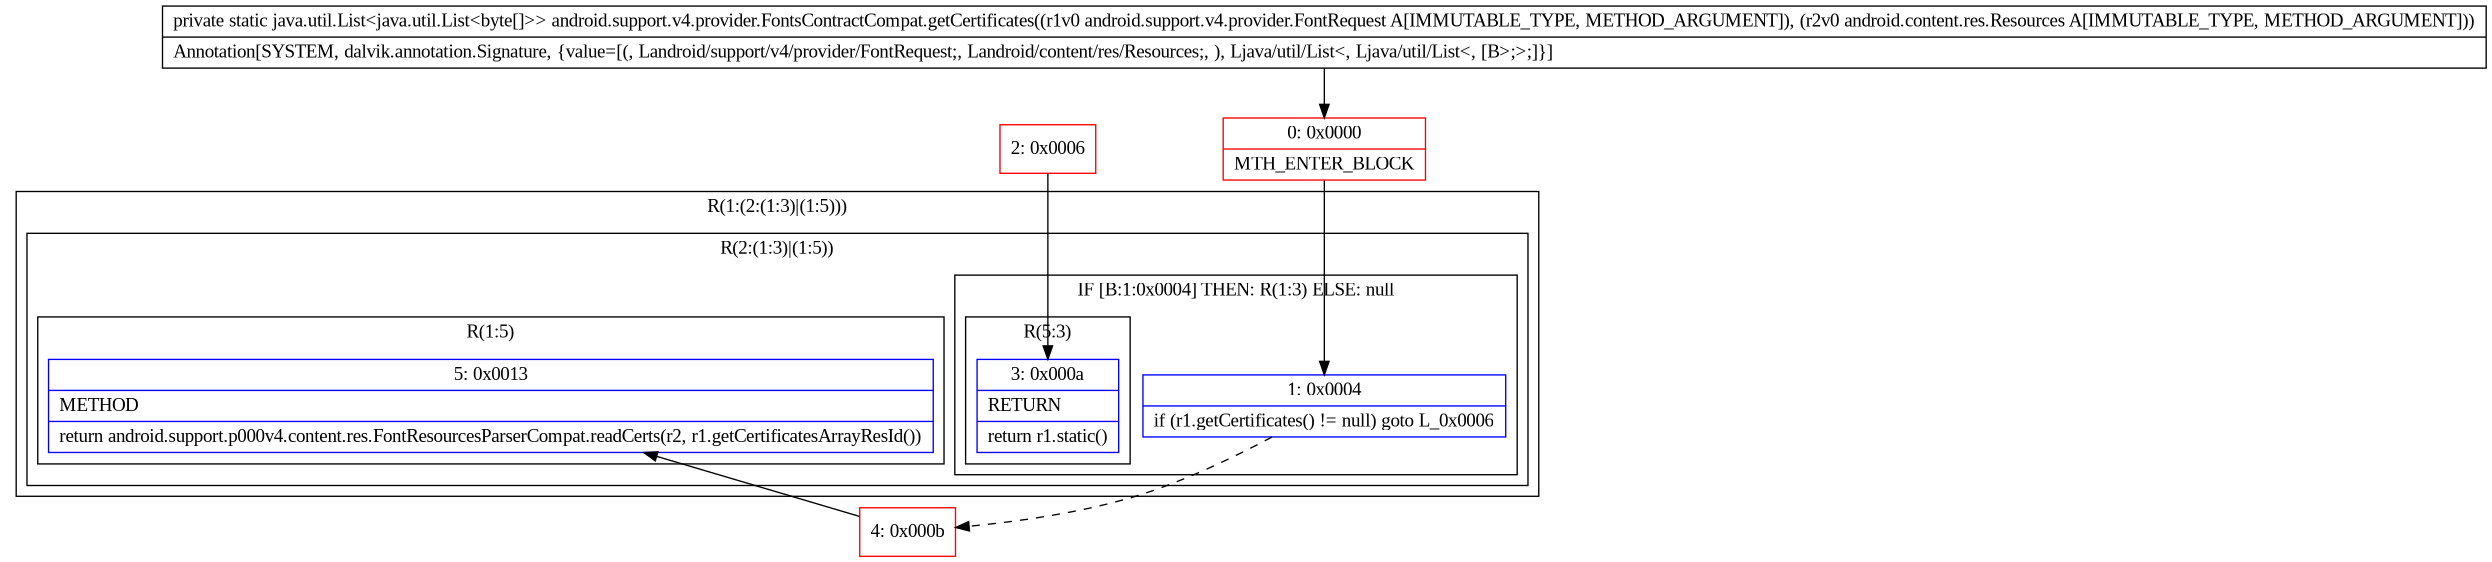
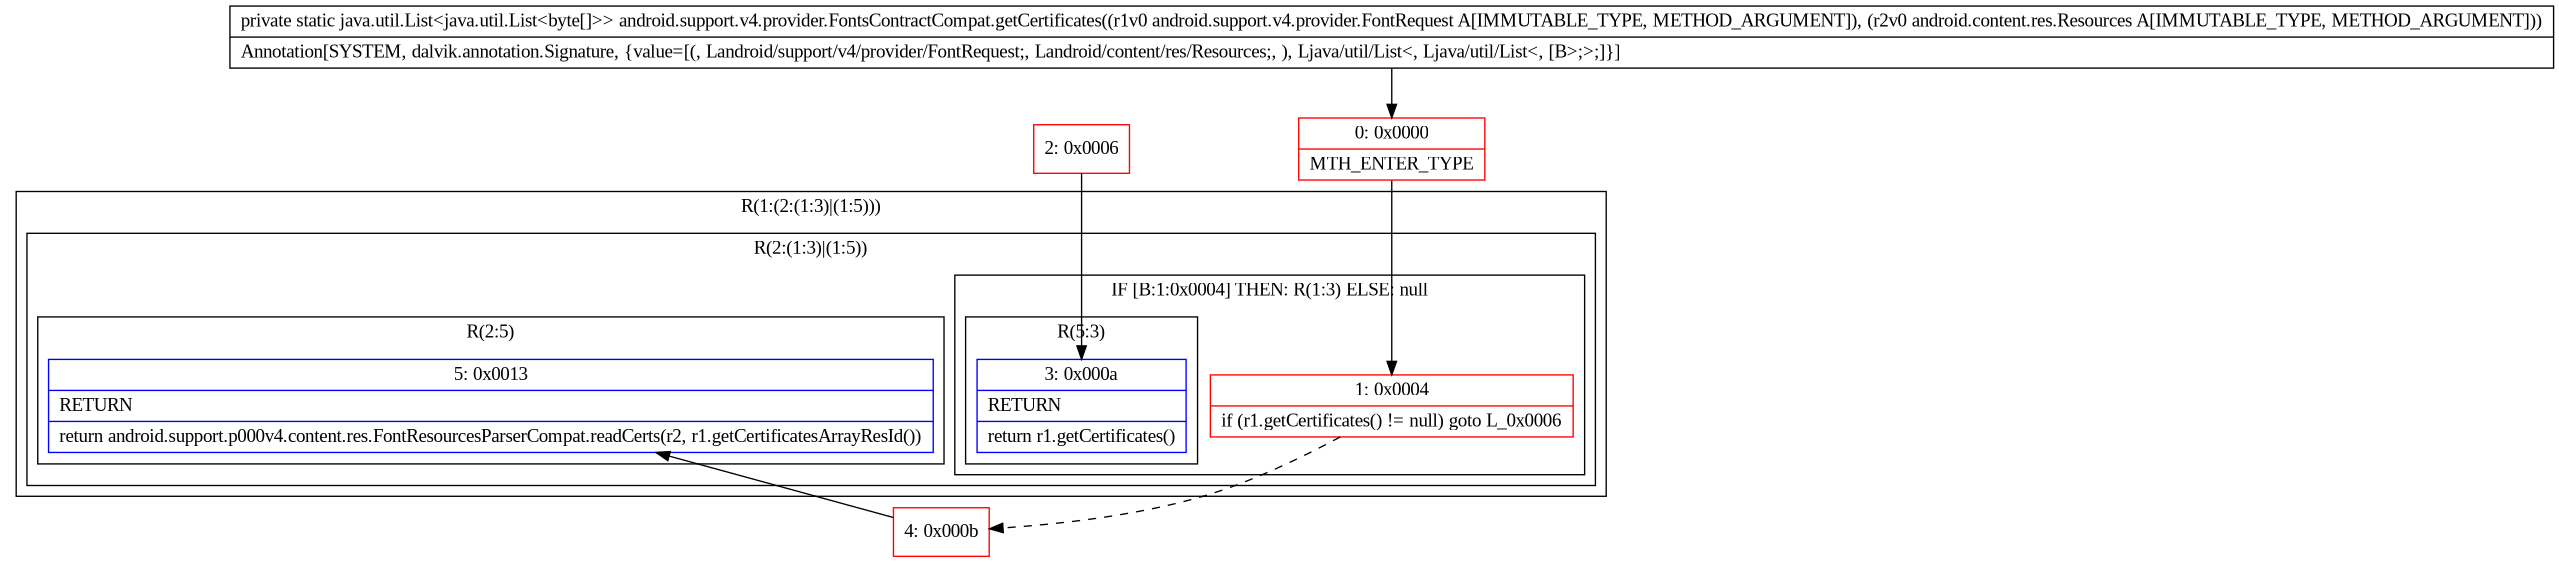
(1324, 164) -> (1392, 164)
(491, 332) -> (491, 332)
(99, 405) -> (96, 405)
(1324, 406) -> (1392, 406)
(1048, 436) -> (1082, 436)
